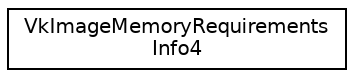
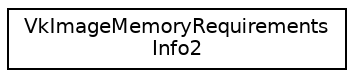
(177, 39) -> (177, 39)
